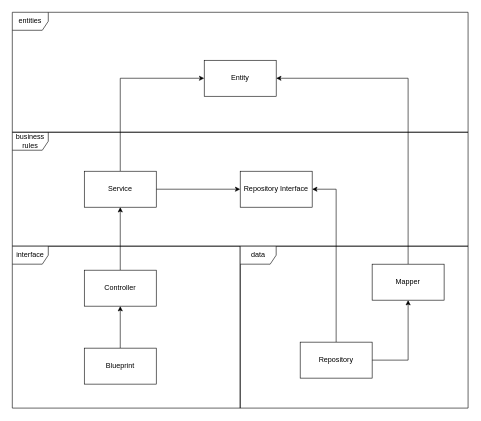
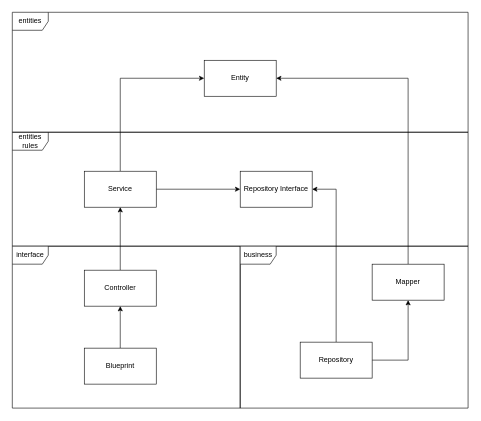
(30, 141) -> (30, 141)
(258, 255) -> (258, 255)
